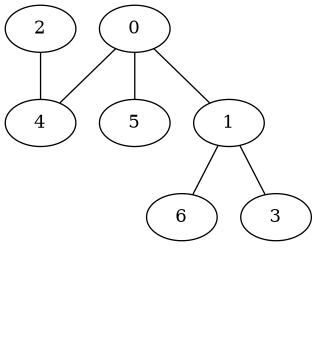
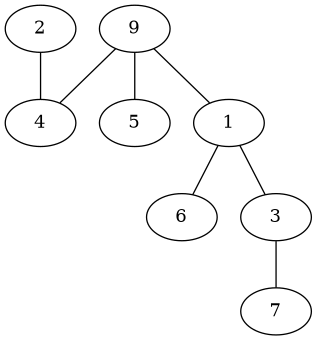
(135, 29) -> (135, 29)
none -> (276, 311)
